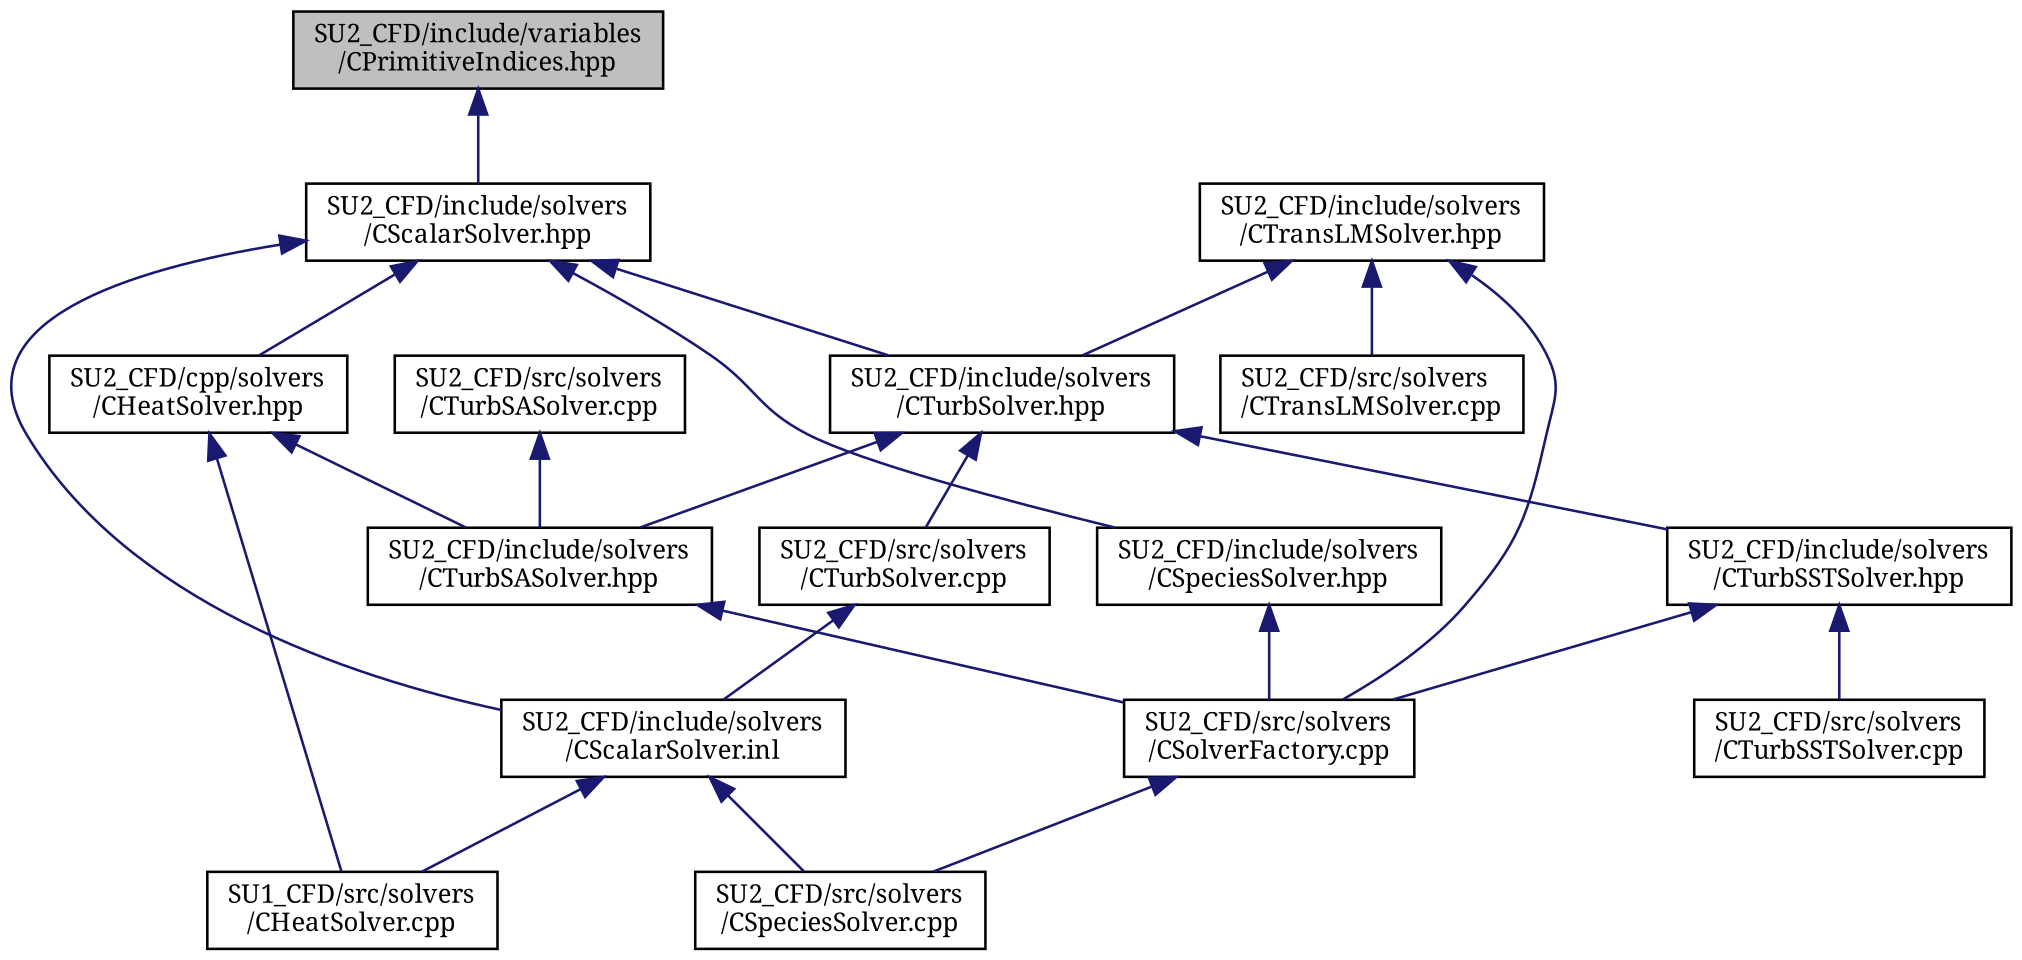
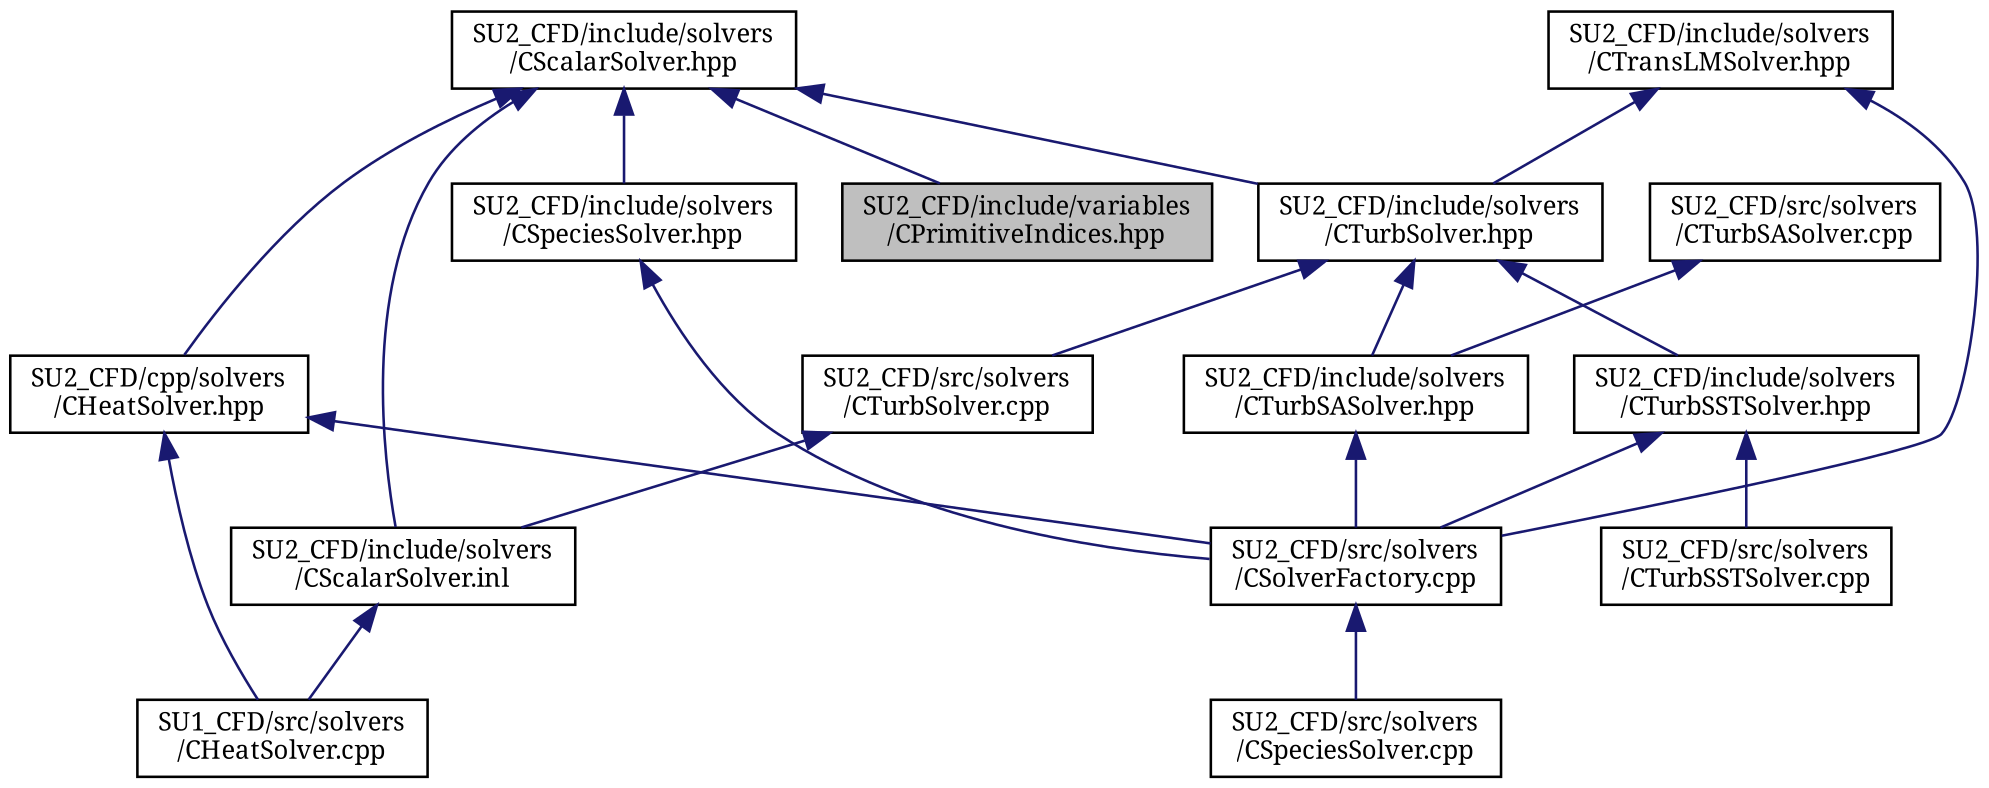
(478, 149) -> (838, 141)
(1372, 394) -> none
(381, 486) -> (772, 482)
(766, 833) -> none
